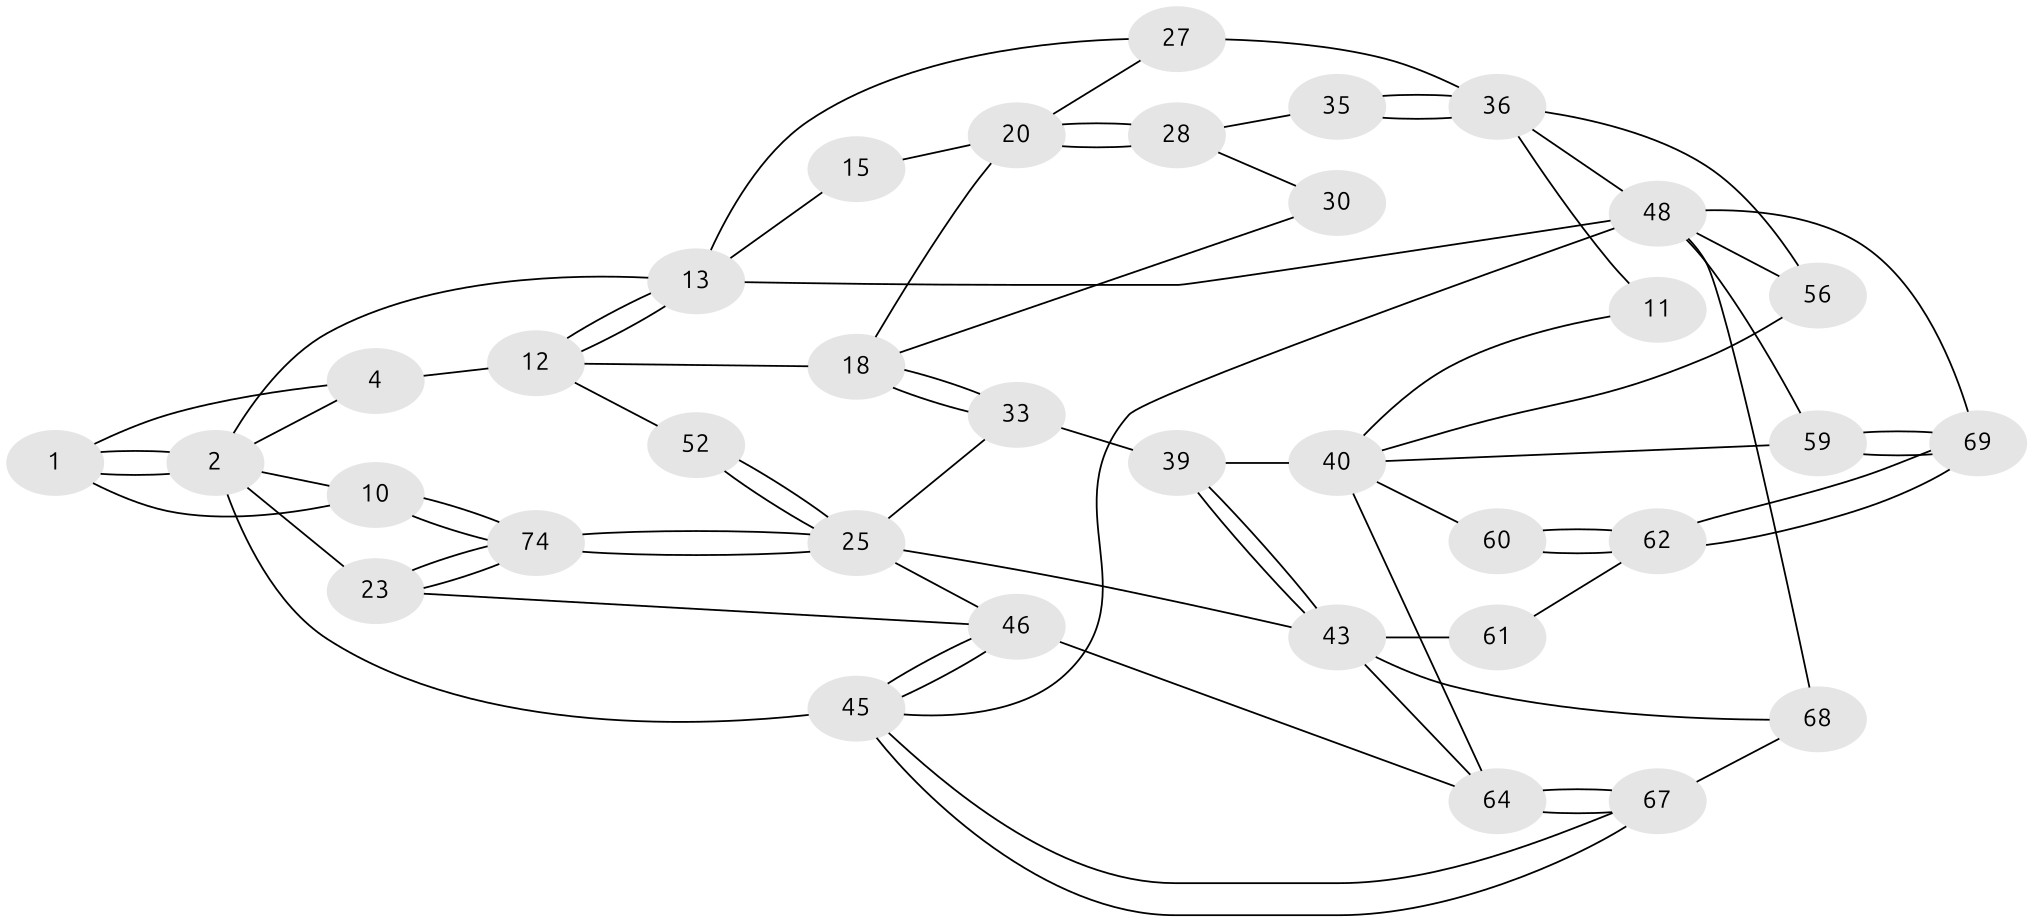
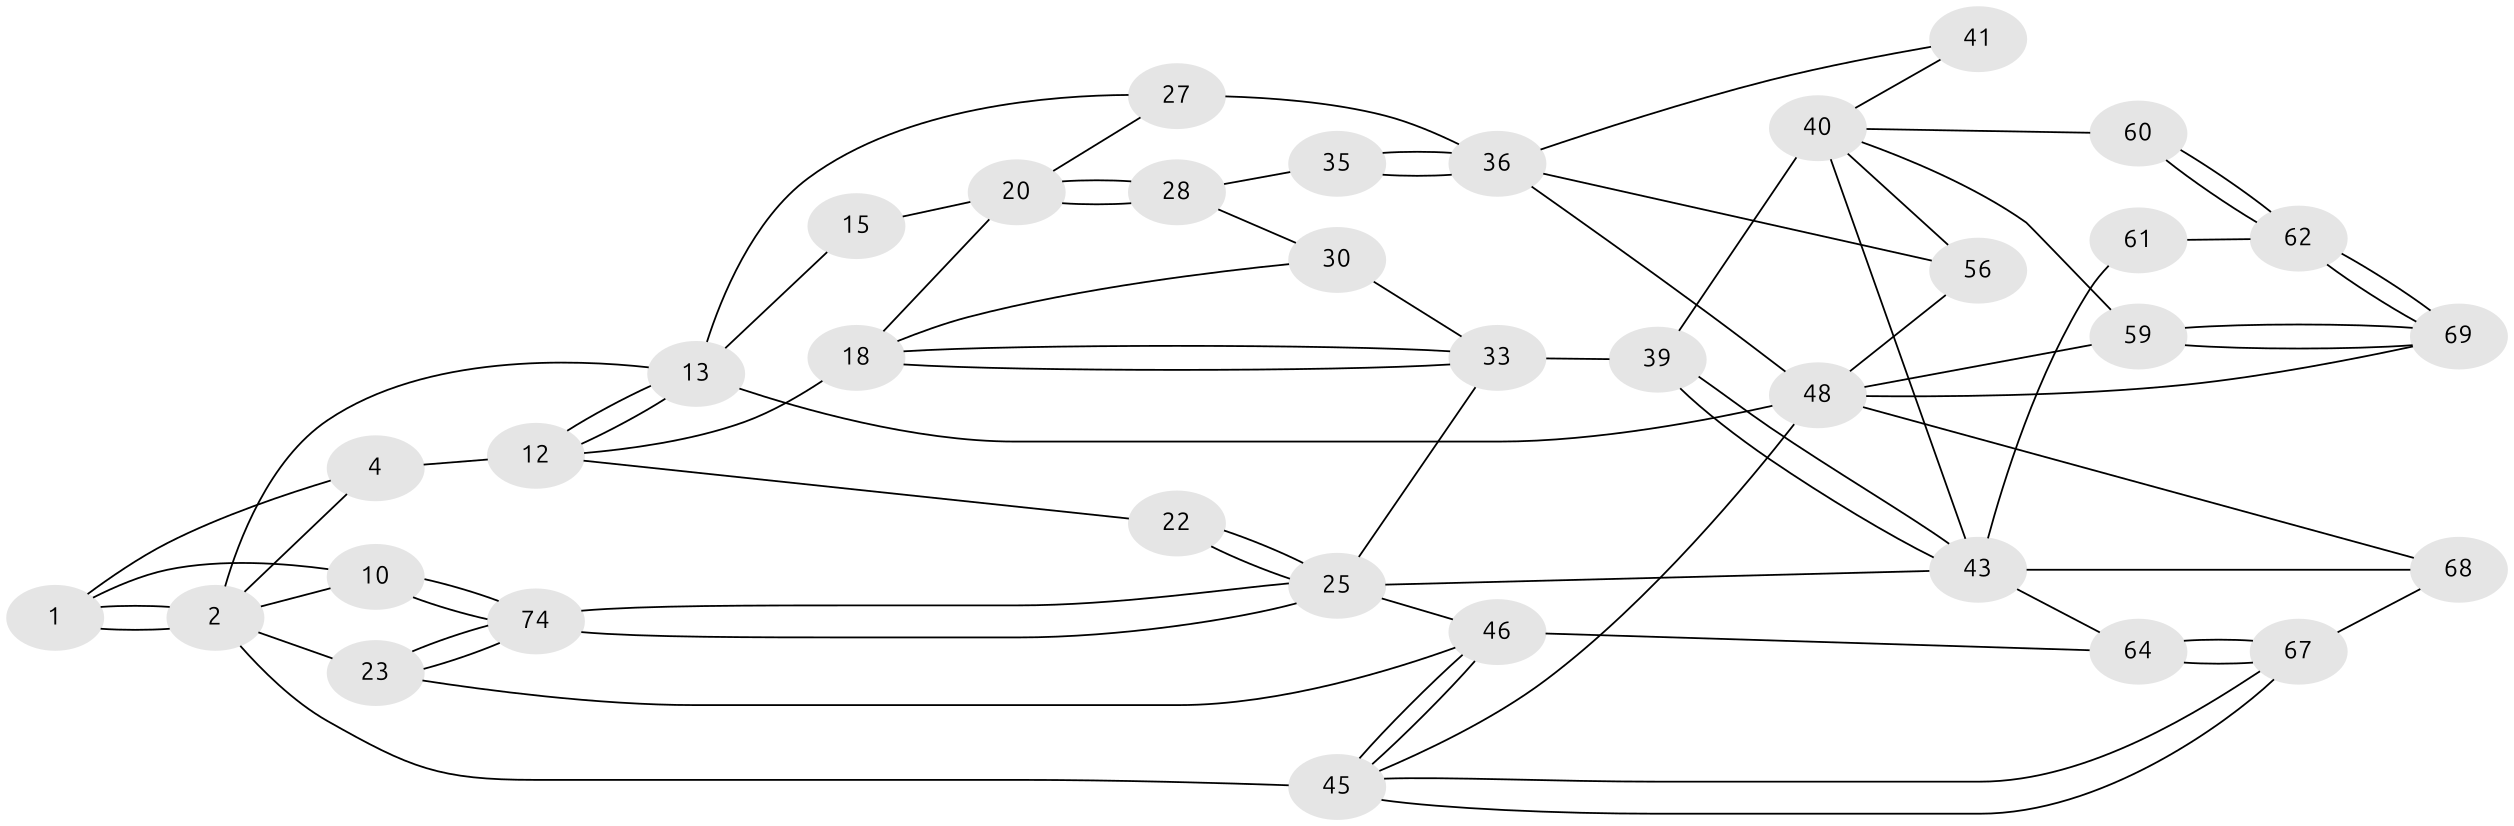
none -> (1418, 309)
(1658, 310) -> (1978, 39)
(696, 445) -> (1177, 523)
(1414, 625) -> (1898, 349)
